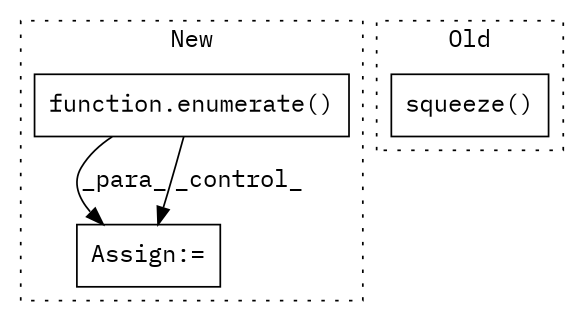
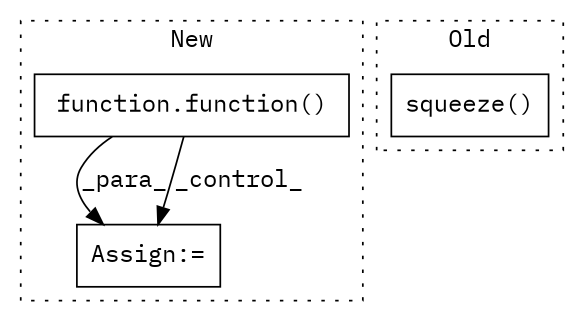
(192, 105) -> (192, 105)
